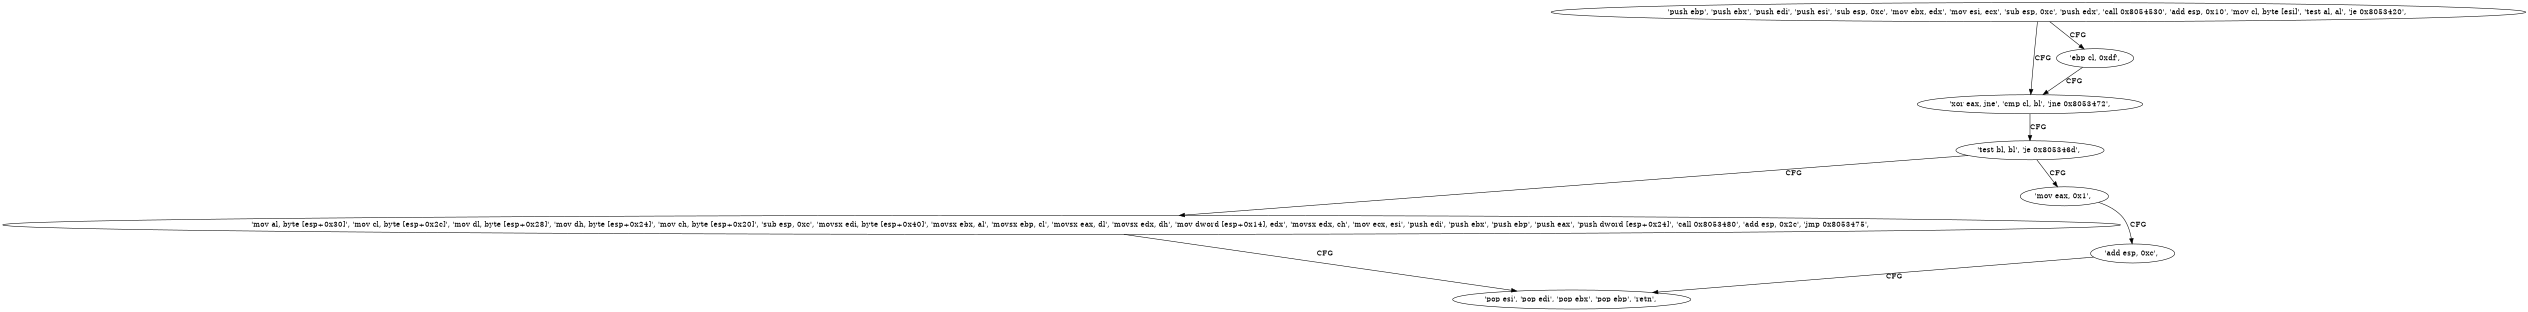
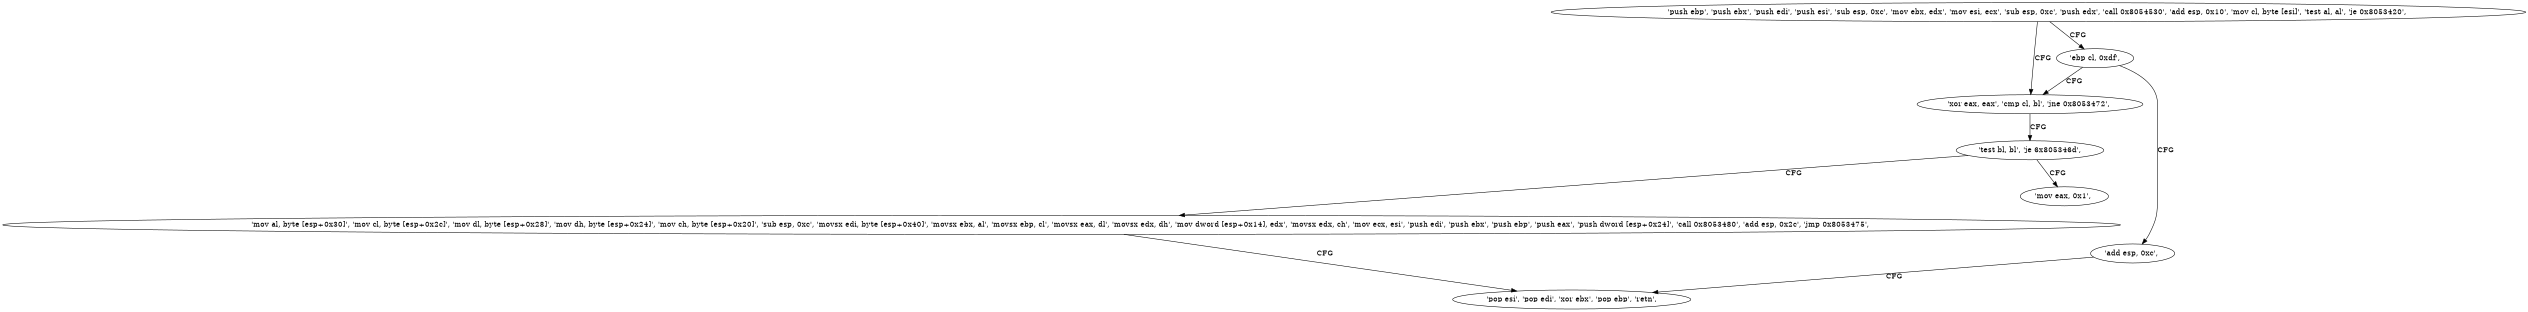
(2030, 104) -> (2030, 104)
(2030, 150) -> (2030, 150)
(2121, 215) -> (2158, 145)
(1572, 300) -> (1572, 300)
